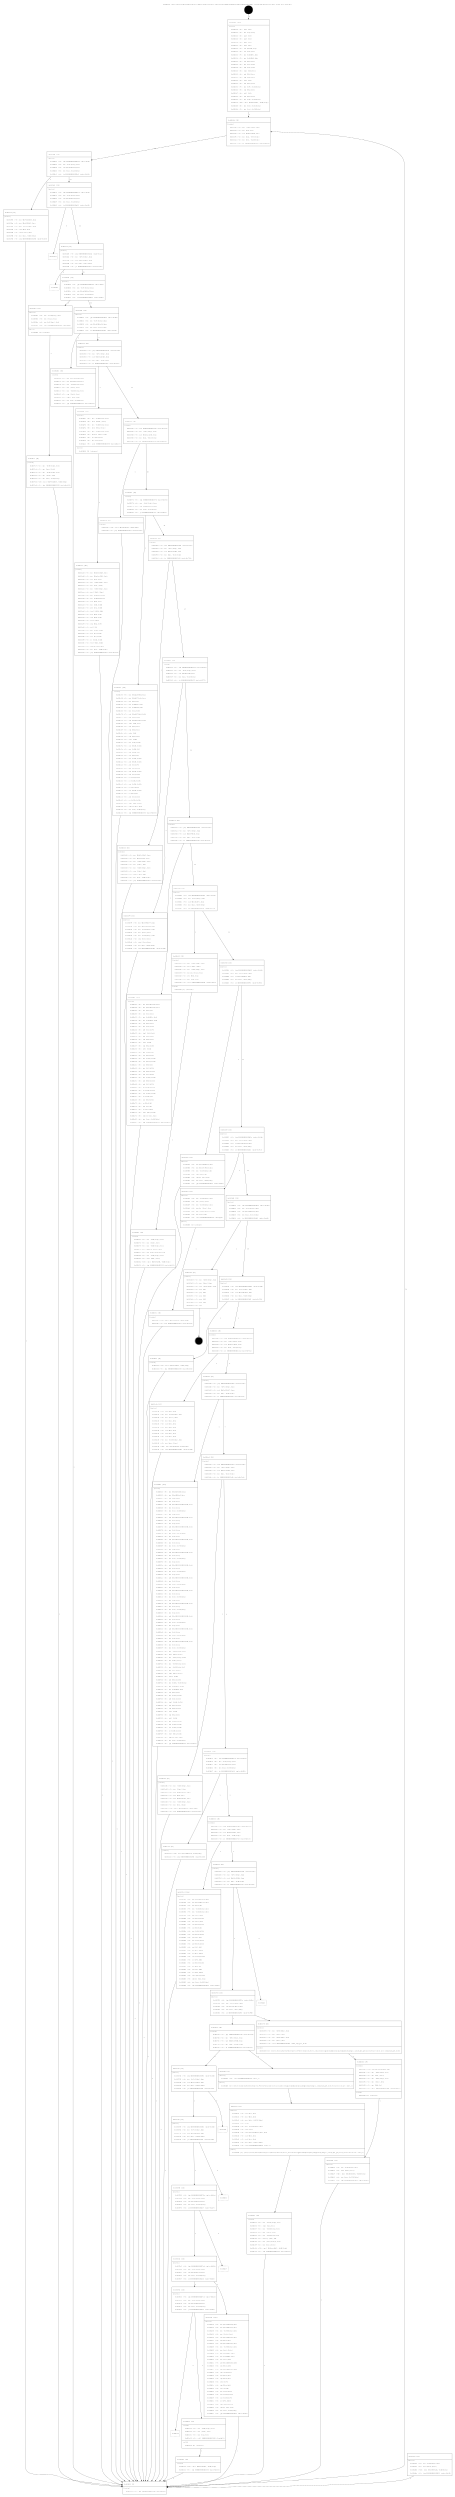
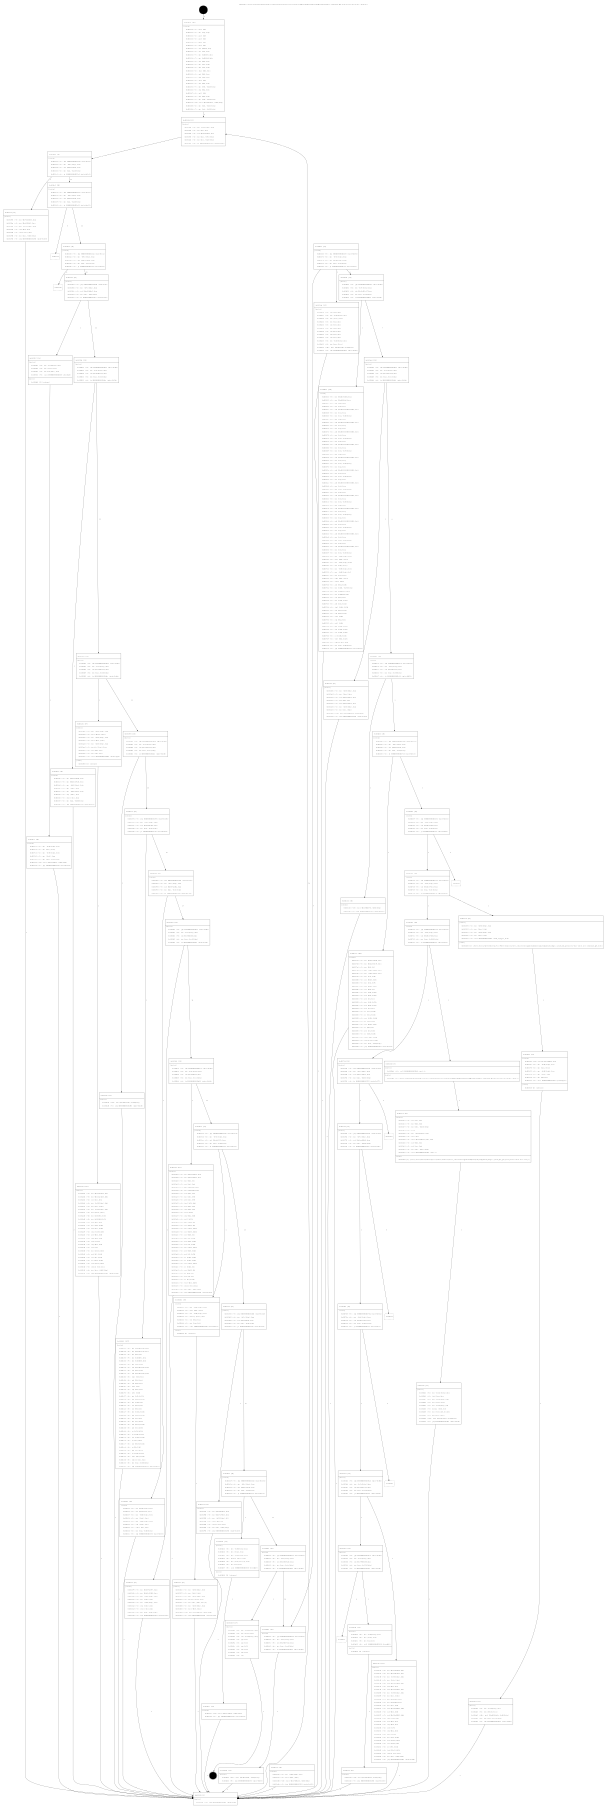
(236, 1314) -> (312, 948)
